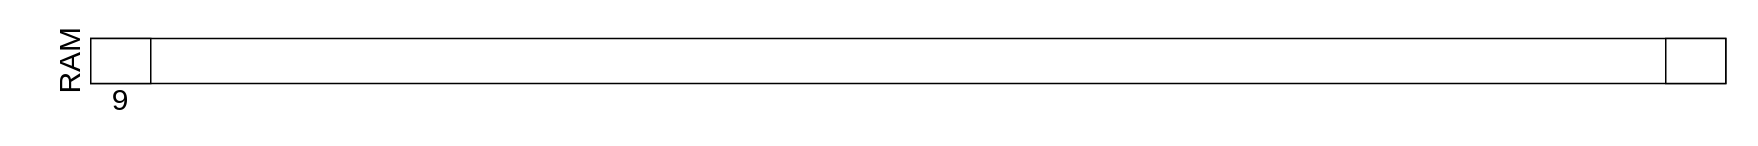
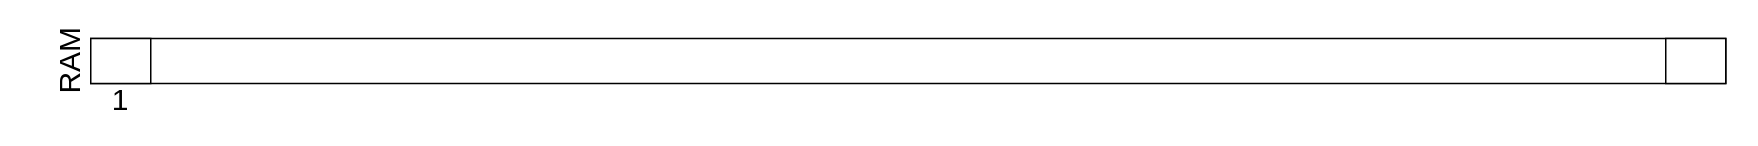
(121, 98) -> (121, 98)
